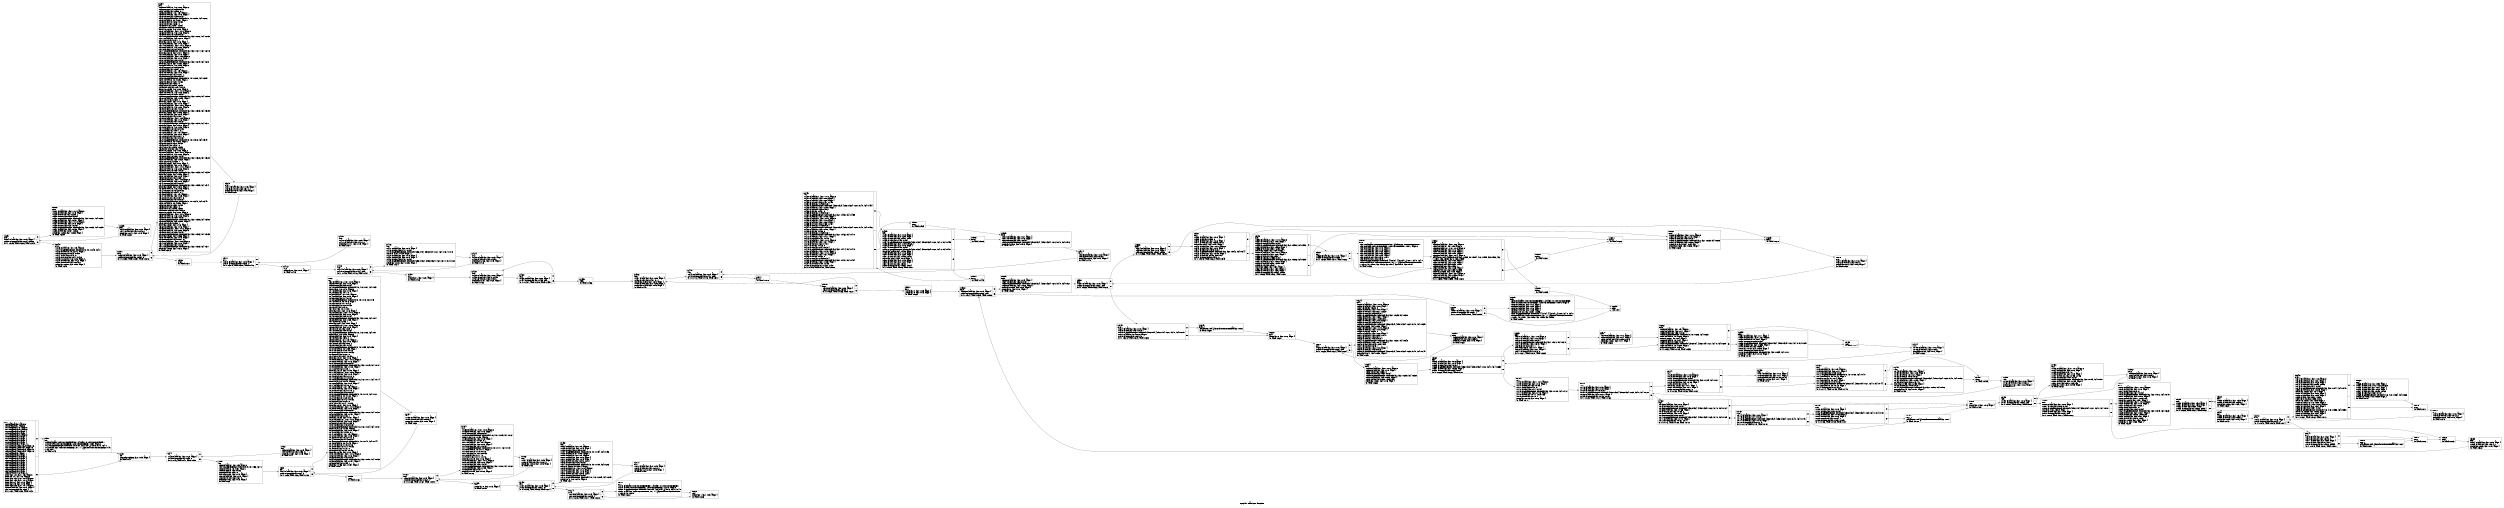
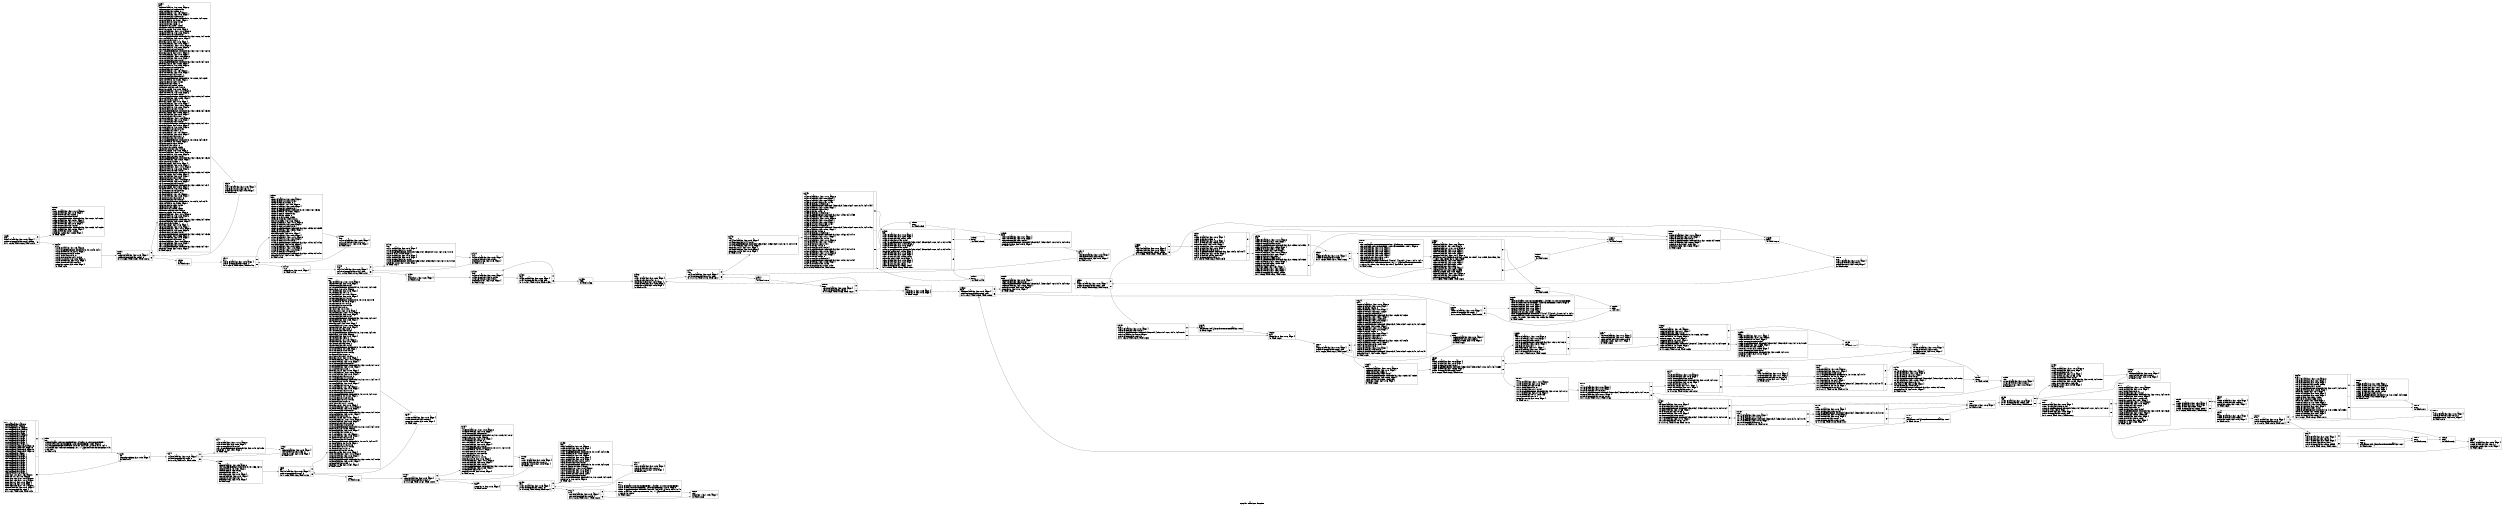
none -> (296, 226)
(135, 230) -> none
none -> (763, 245)
(1683, 391) -> (1682, 391)
none -> (240, 446)
